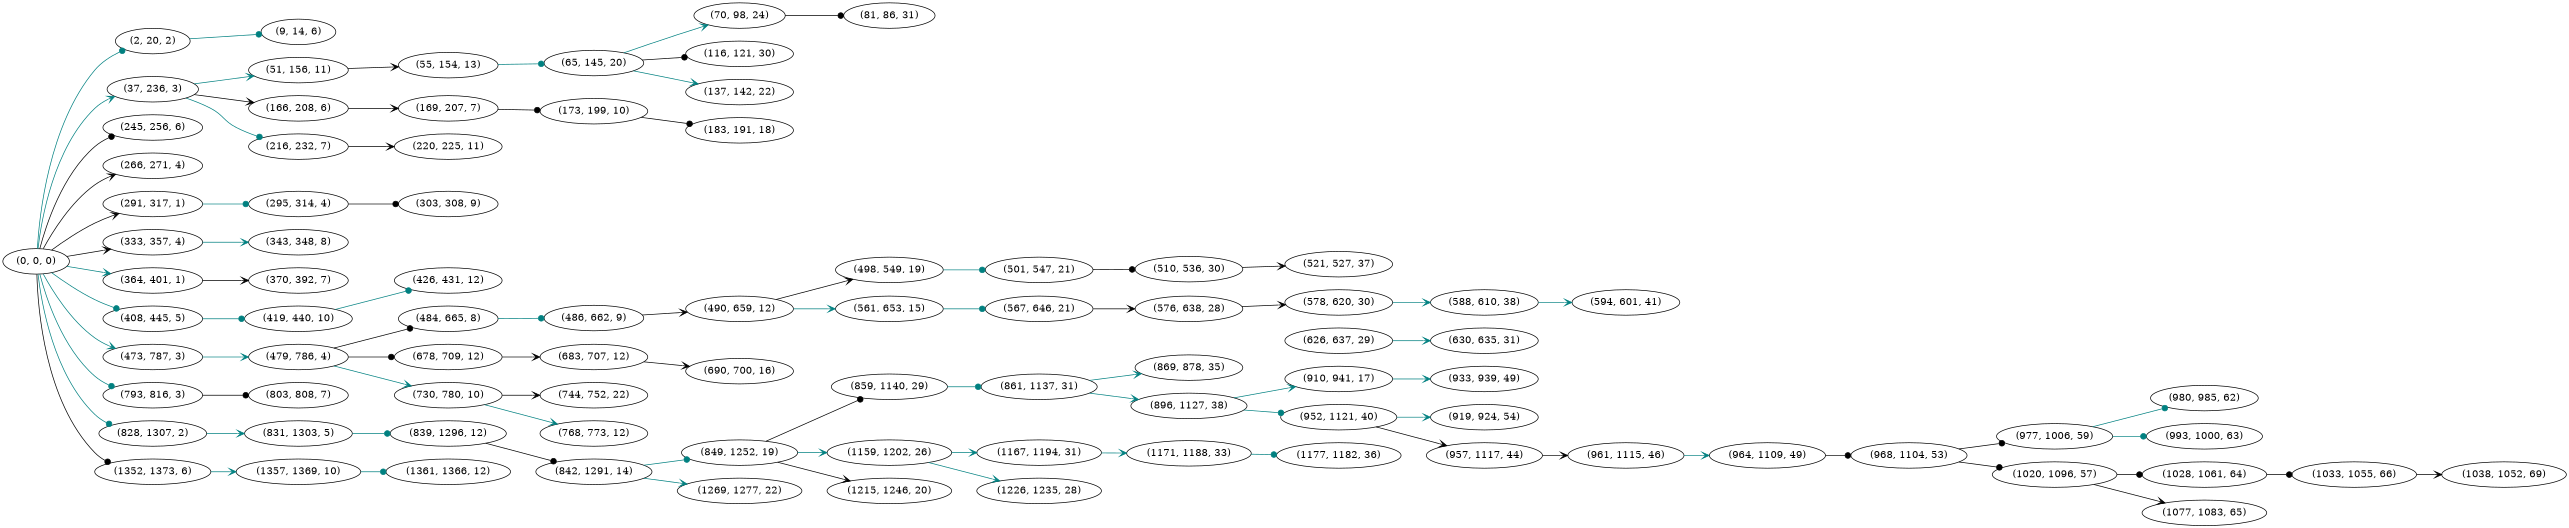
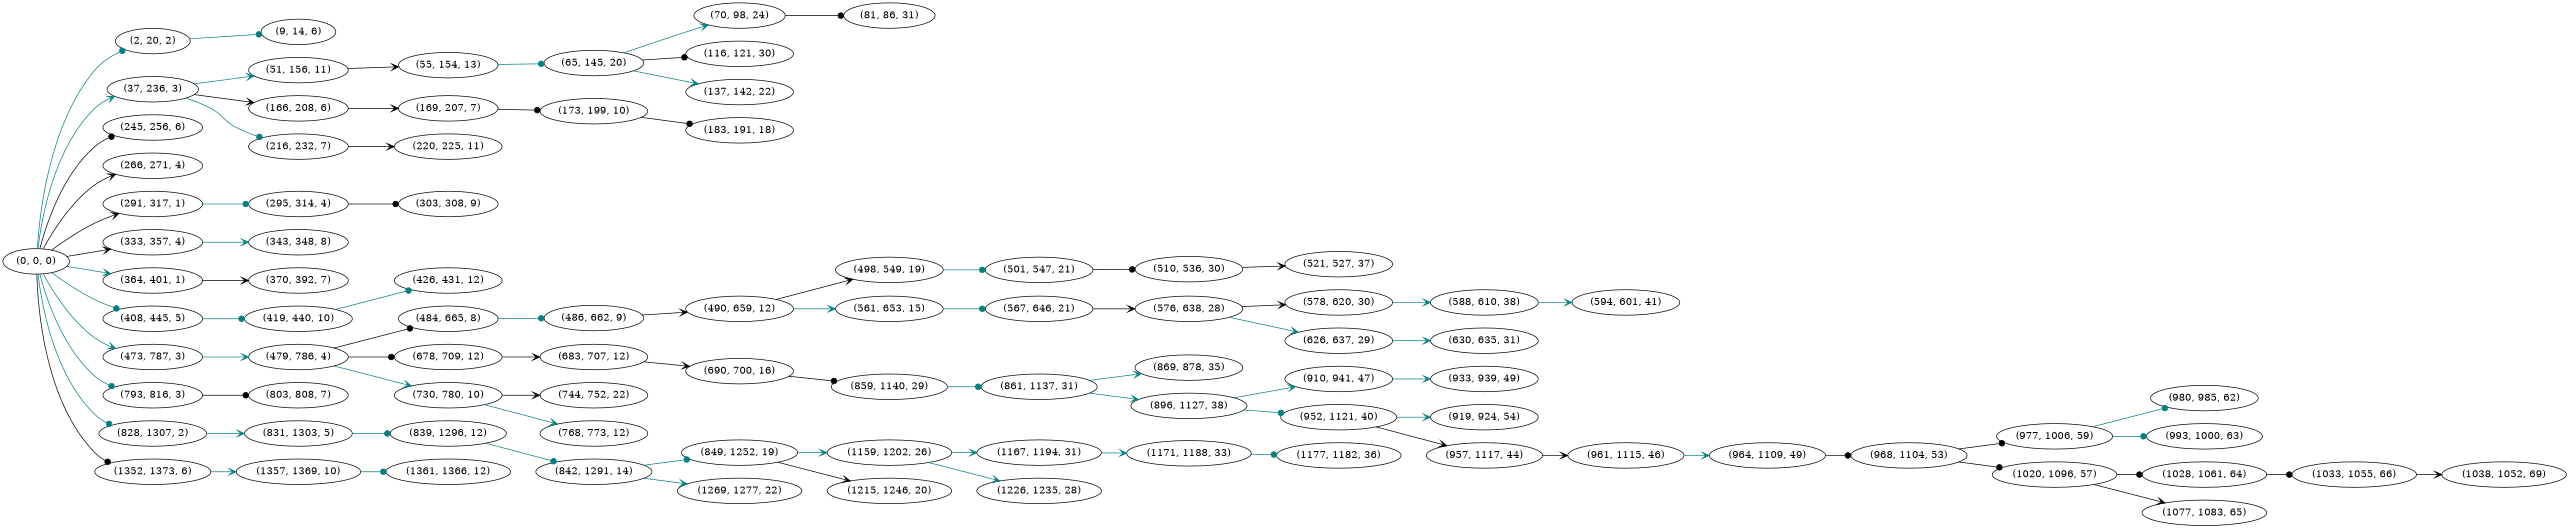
none -> (1260, 324)
(1339, 379) -> (1339, 379)
(812, 421) -> (810, 379)
(518, 452) -> (518, 452)
